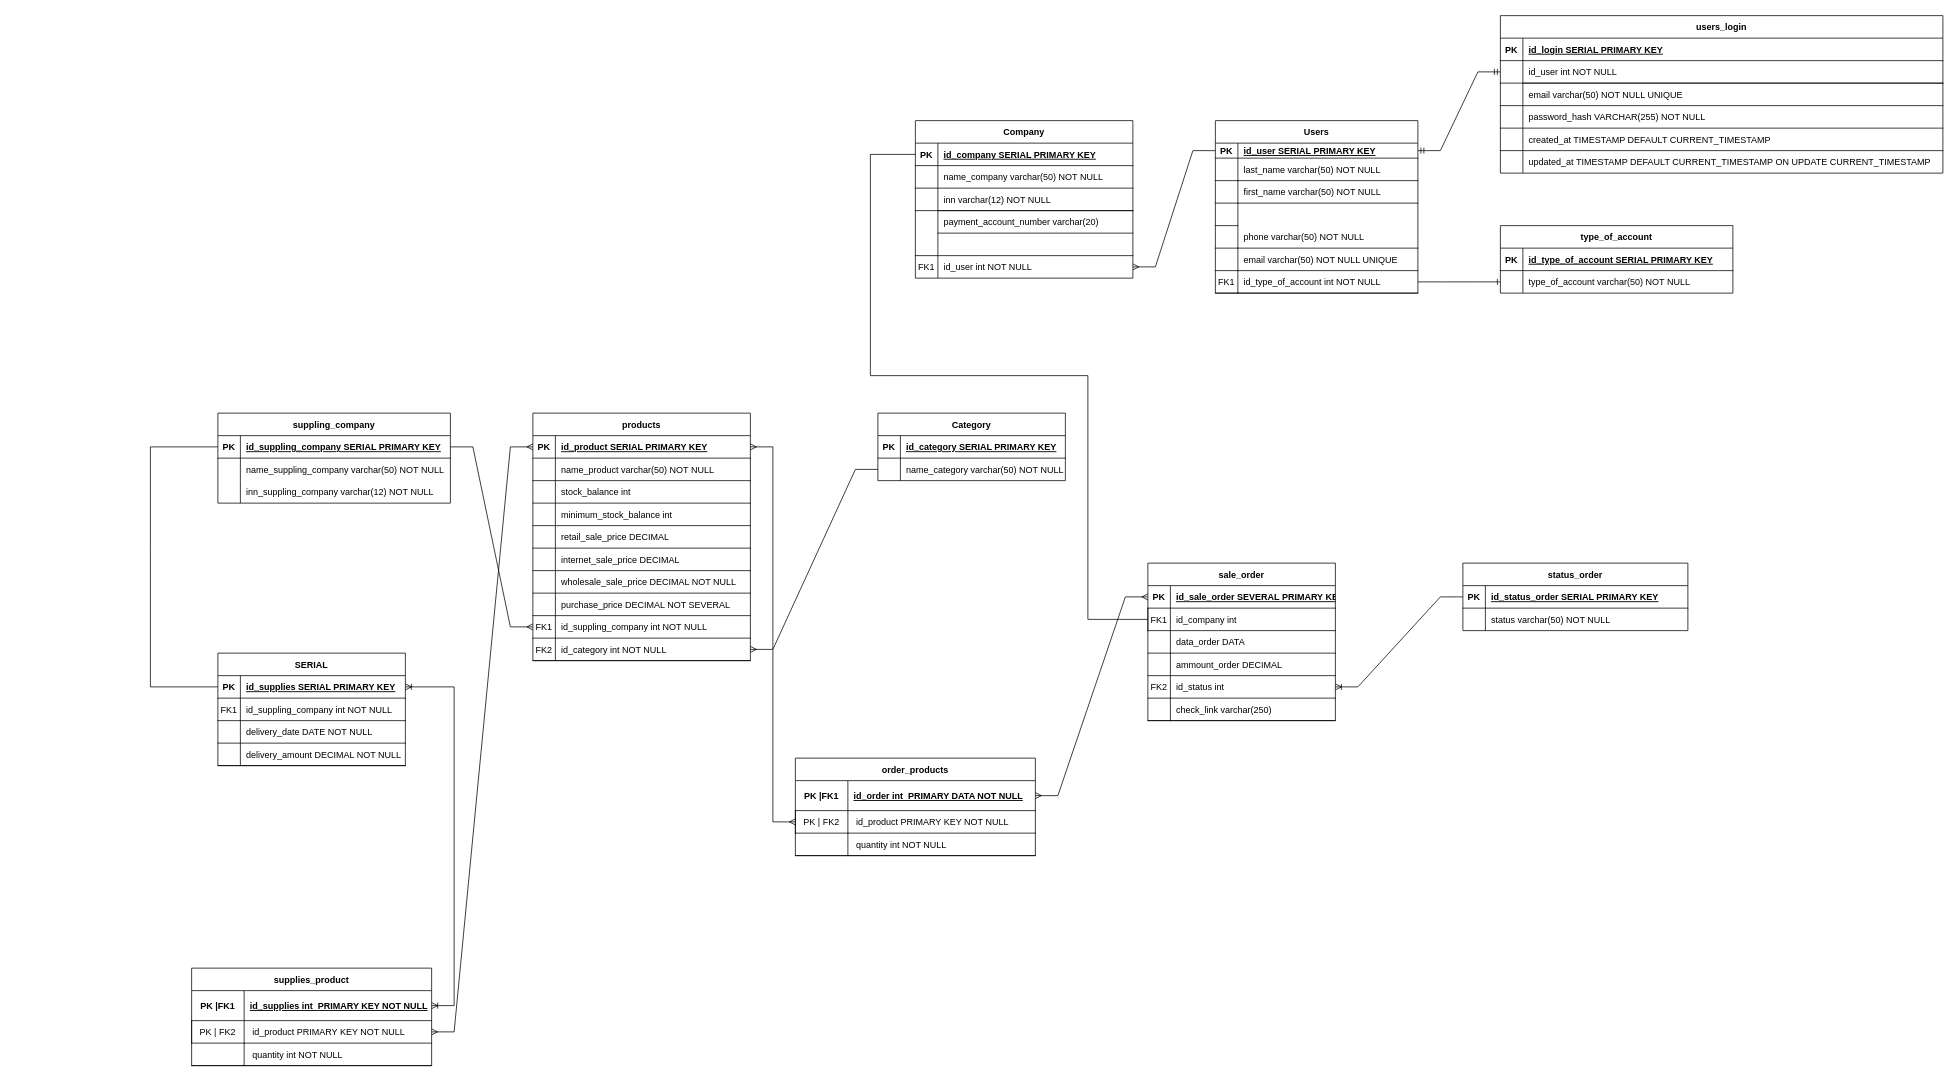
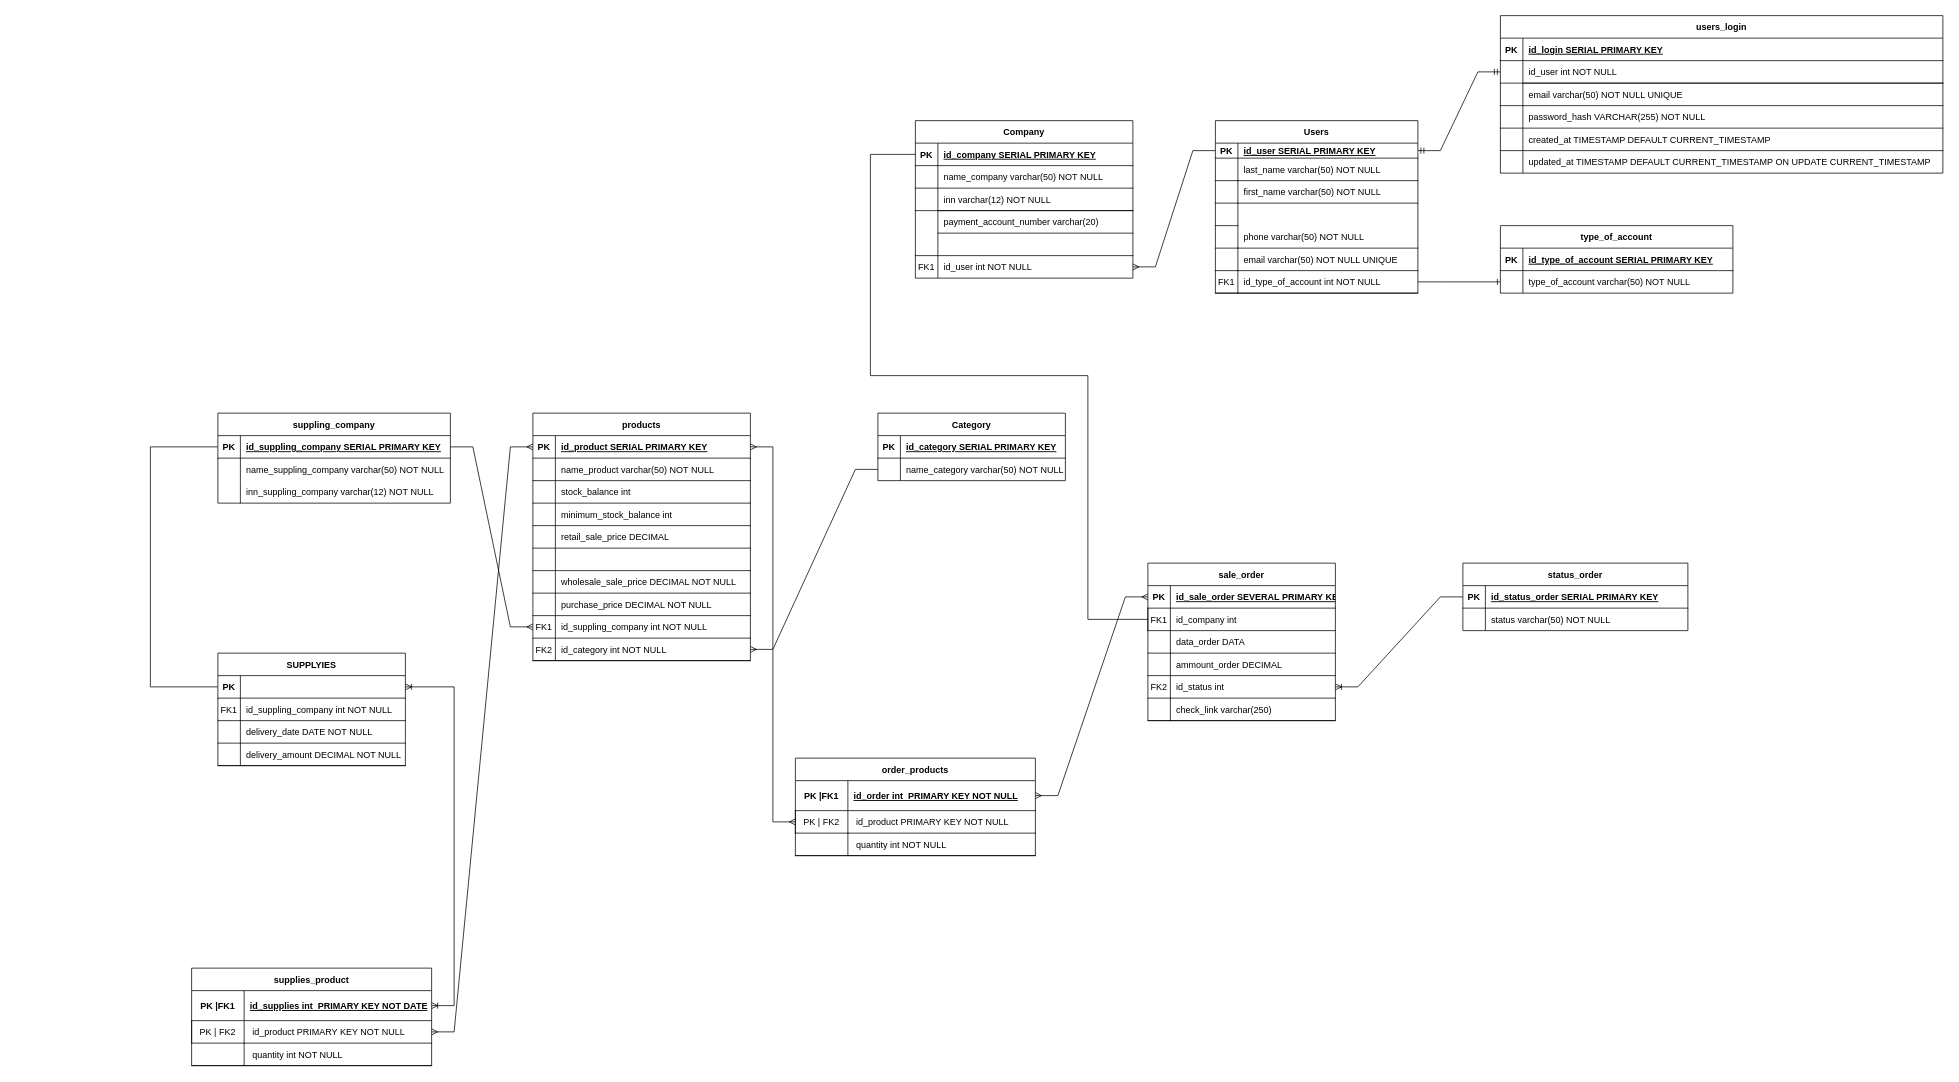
(653, 559) -> none
(642, 605) -> (634, 605)
(311, 665) -> (311, 665)
(323, 687) -> none
(935, 796) -> (932, 796)
(334, 1006) -> (334, 1006)
